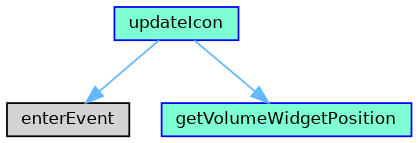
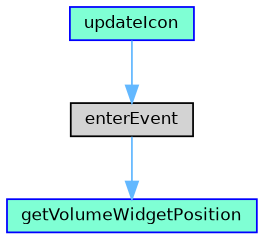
(224, 66) -> (132, 159)
